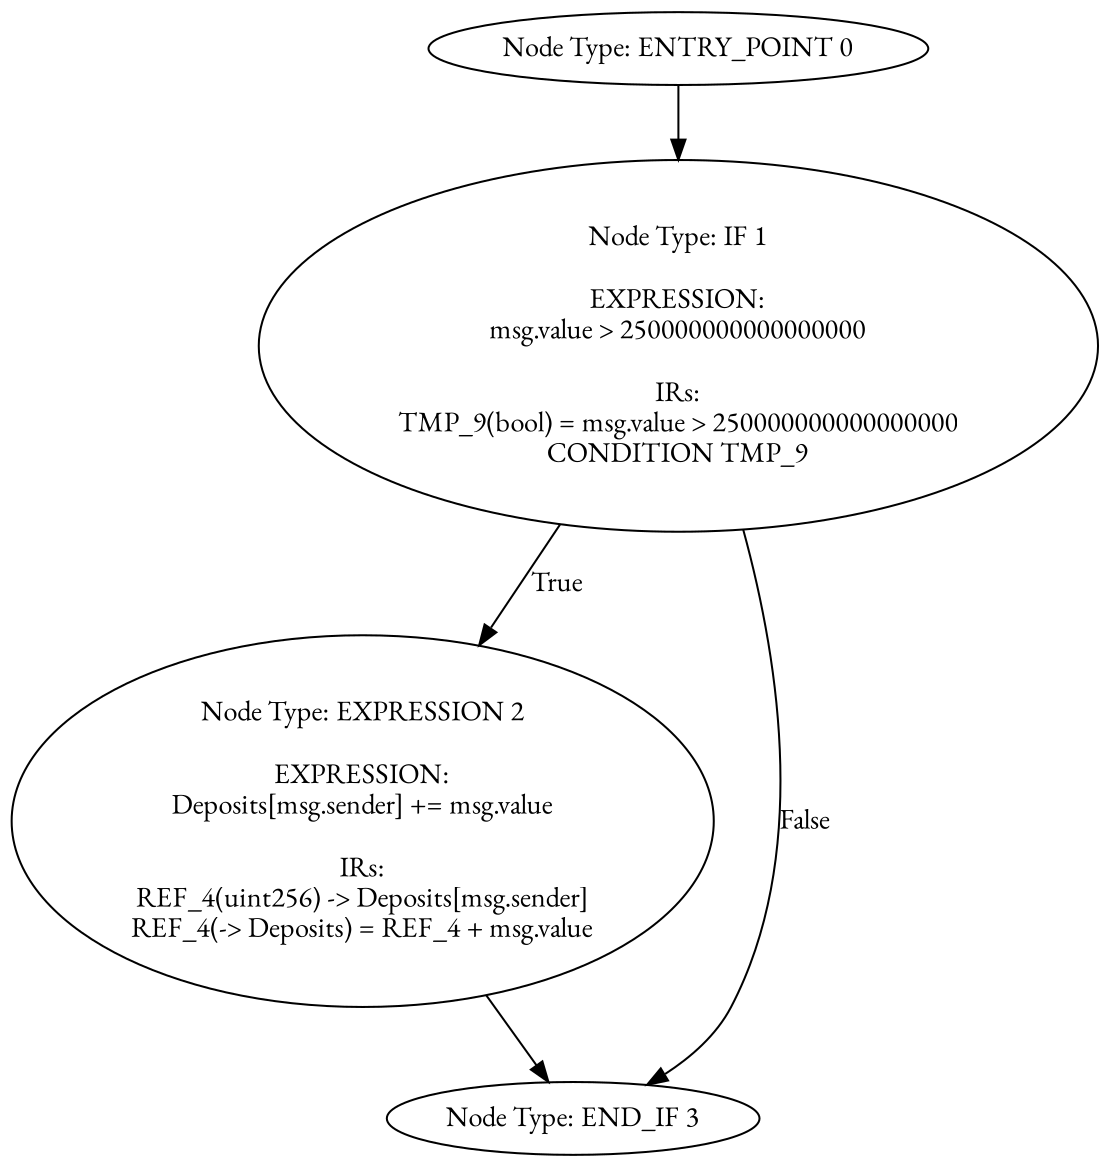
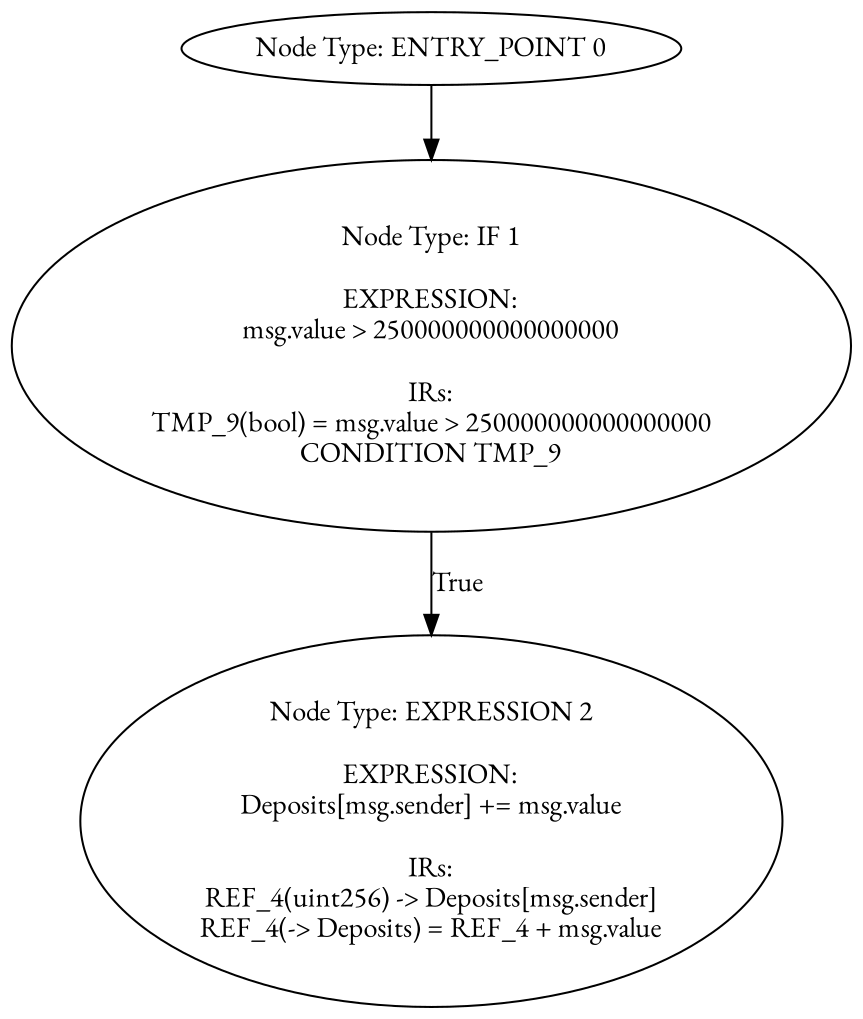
(573, 1118) -> none
